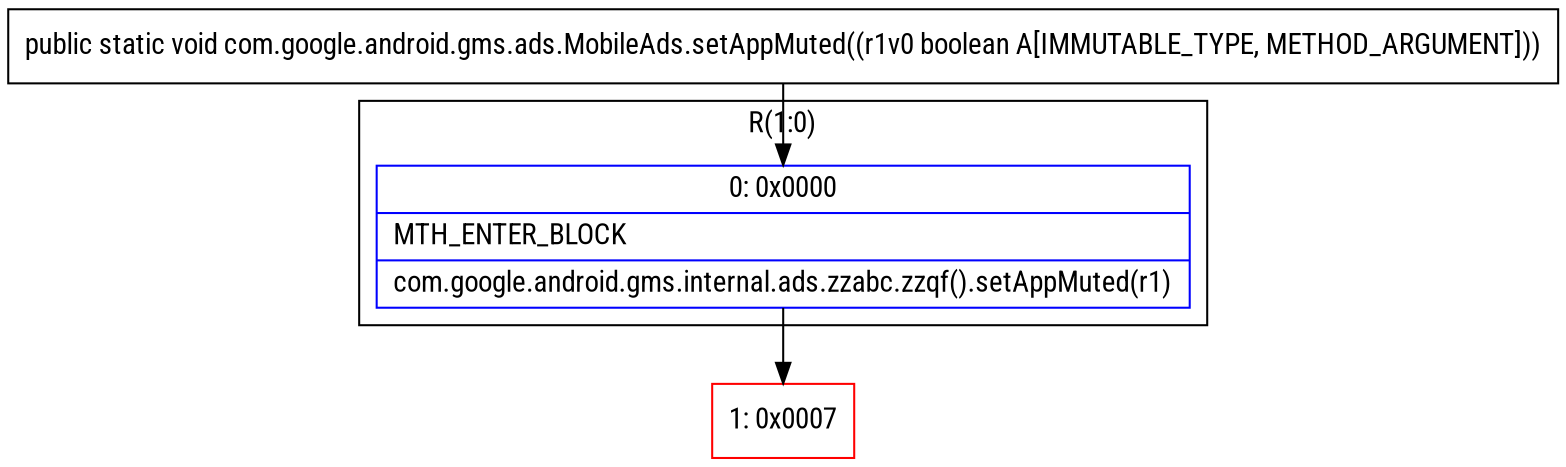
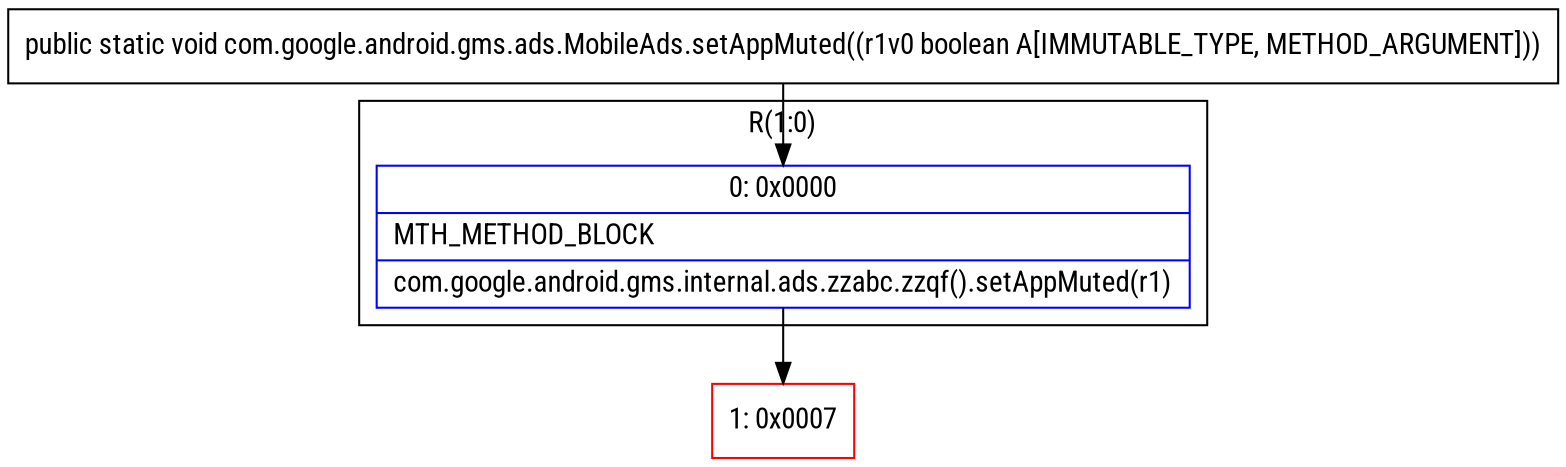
(510, 236) -> (524, 236)
